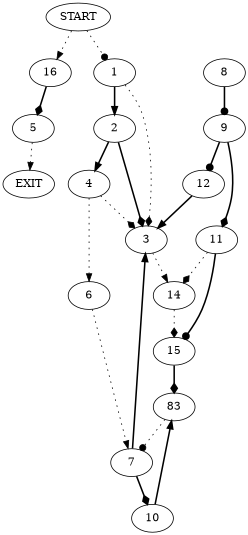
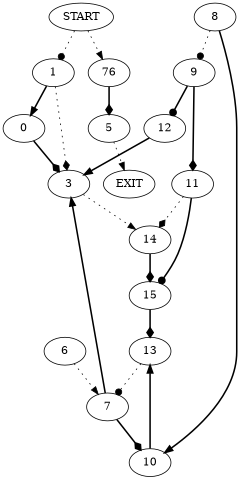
(50, 73) -> (109, 73)
(224, 98) -> (206, 42)
(115, 128) -> (24, 128)
(89, 184) -> none
none -> (237, 251)
(174, 319) -> (150, 263)
(174, 407) -> (150, 351)
